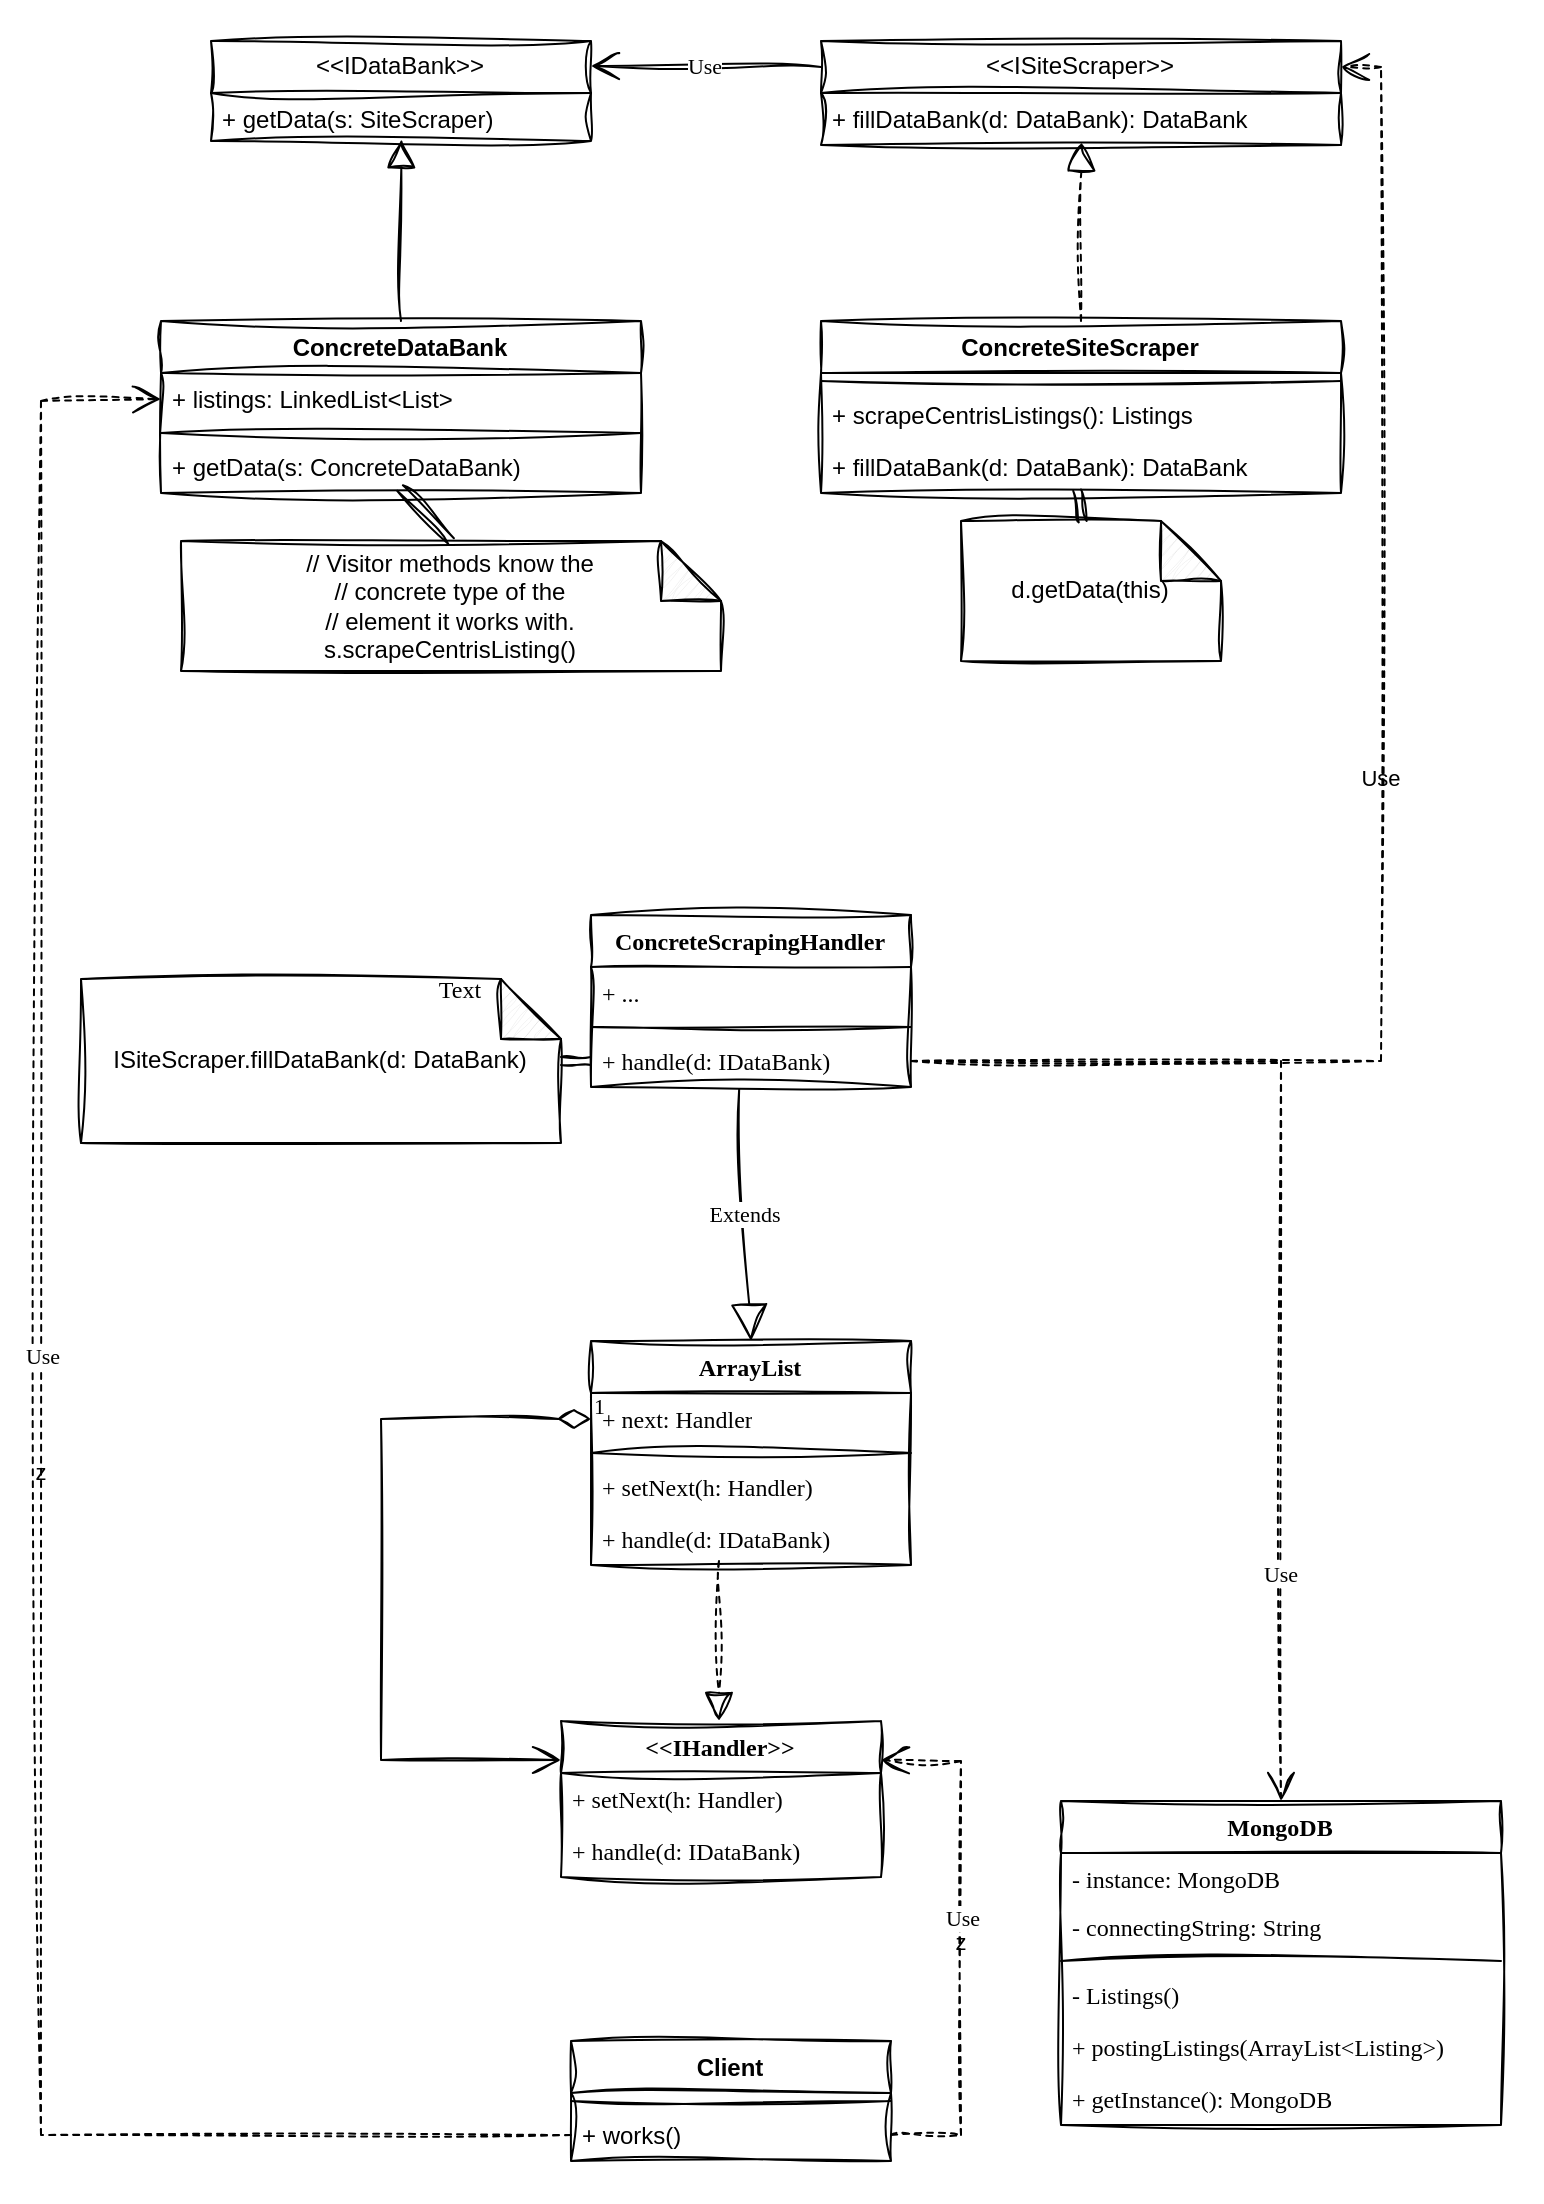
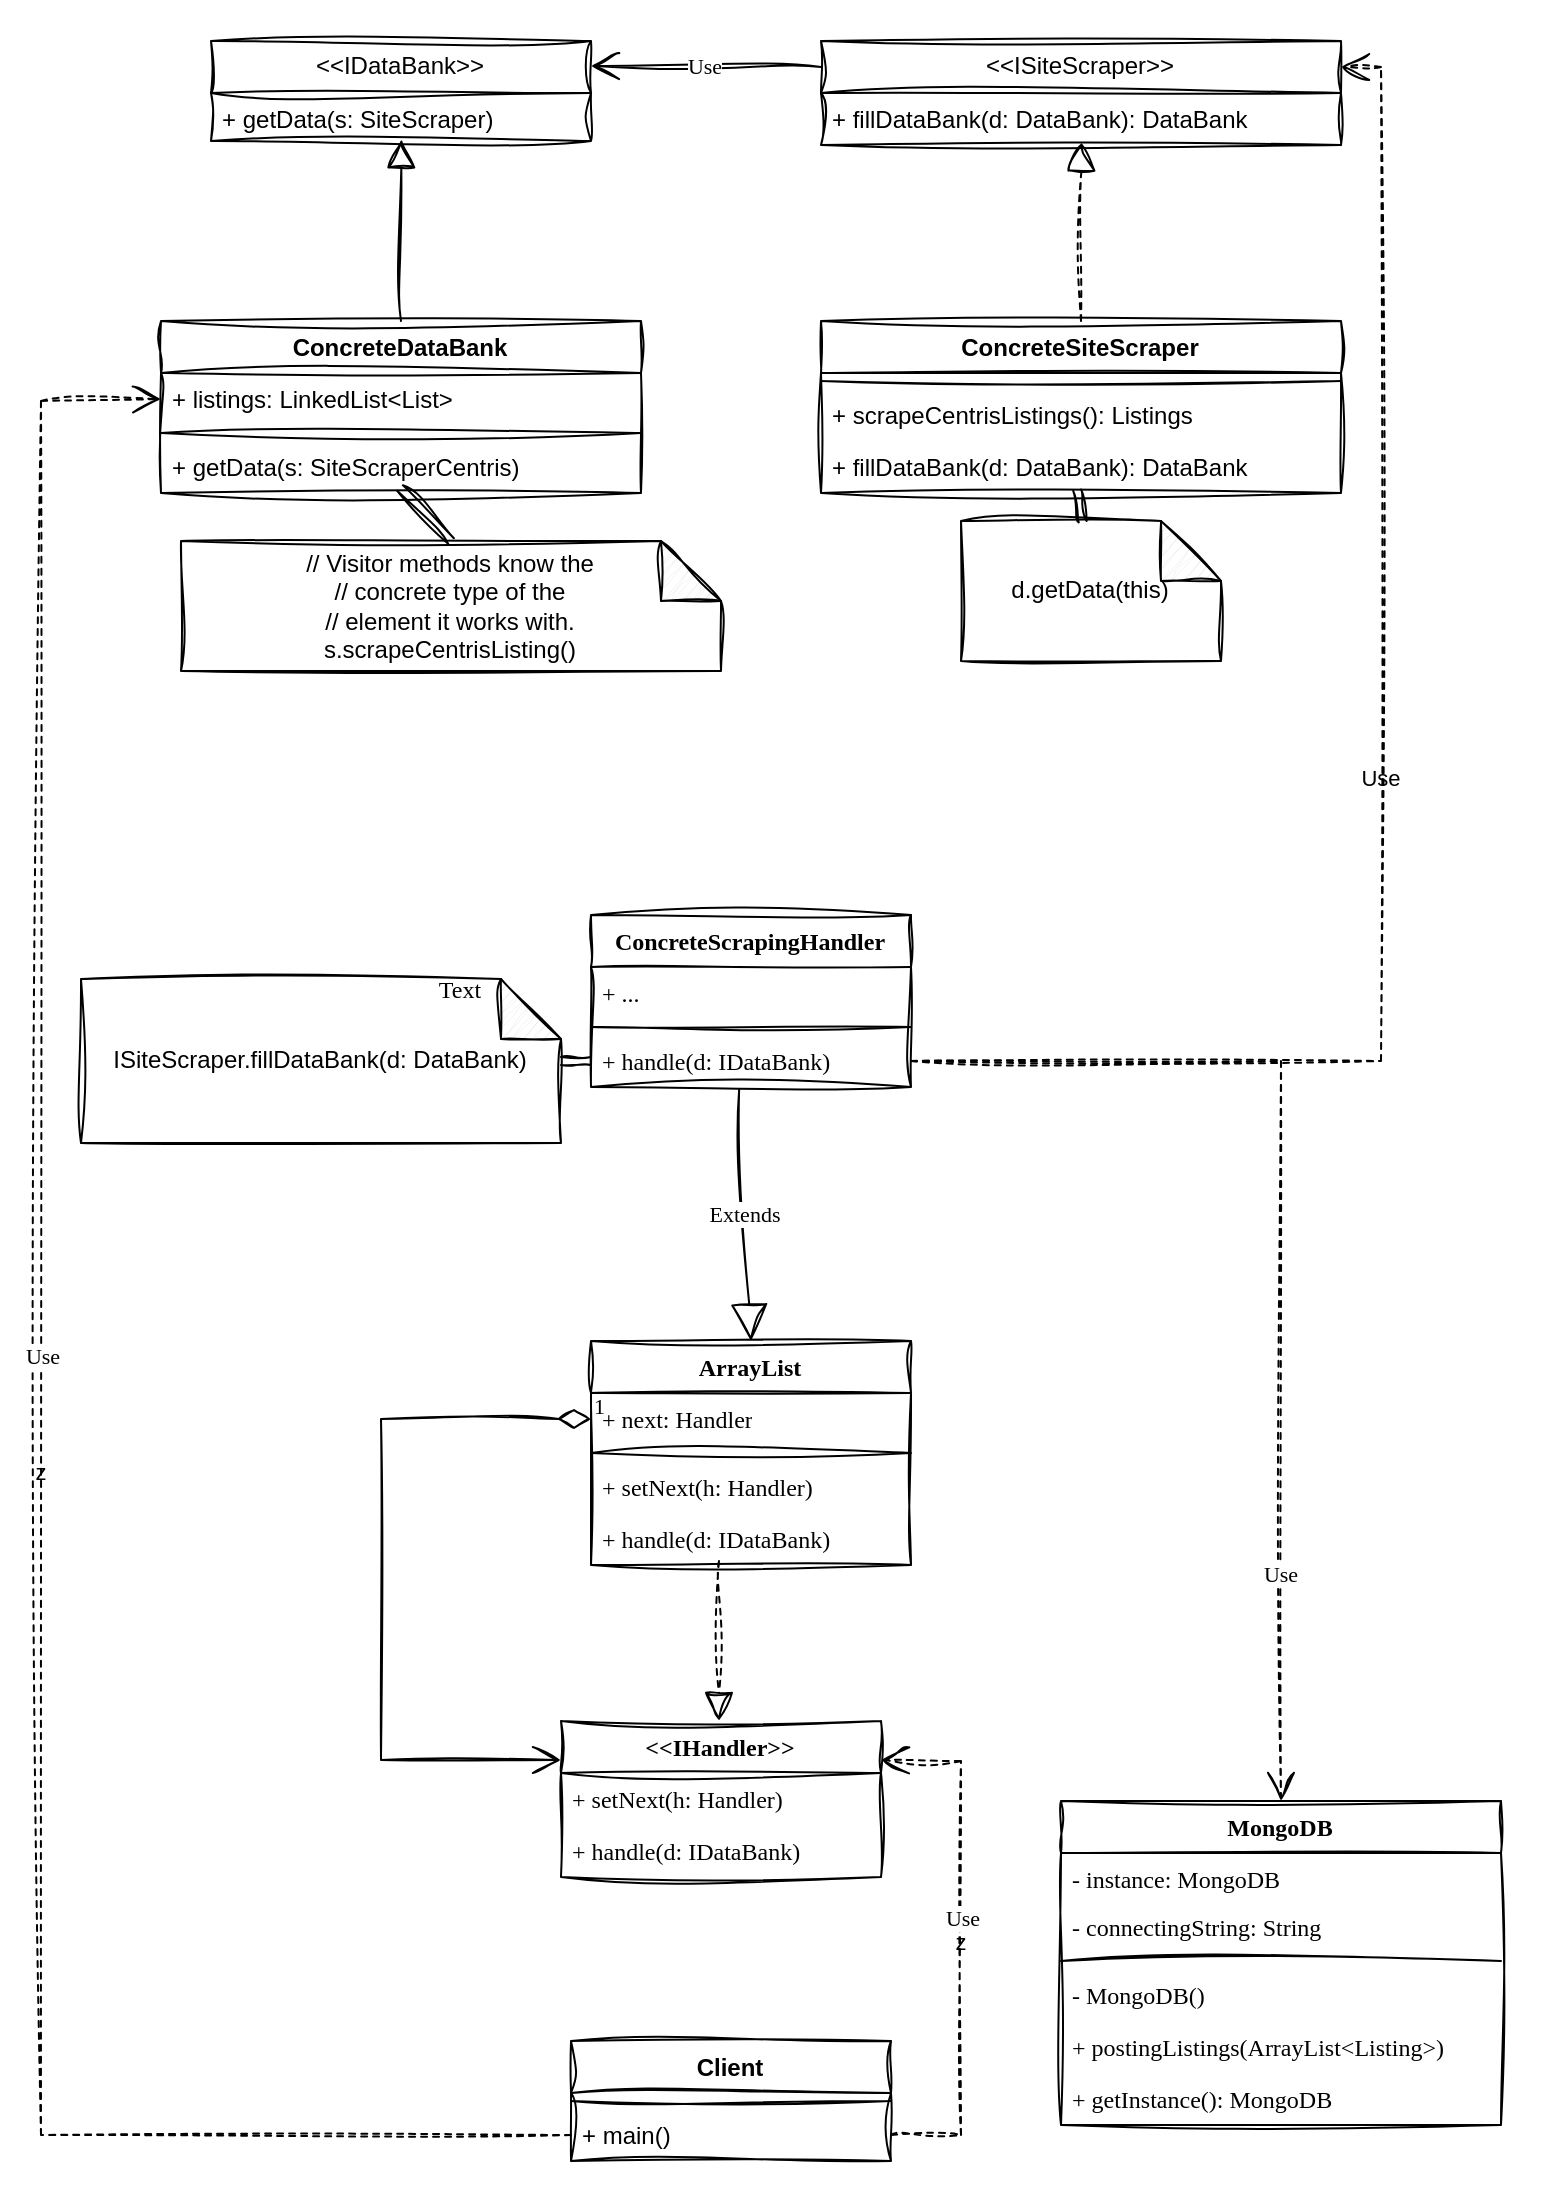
(365, 469) -> (372, 469)
(1144, 1997) -> (1144, 1997)
(640, 2137) -> (631, 2137)
